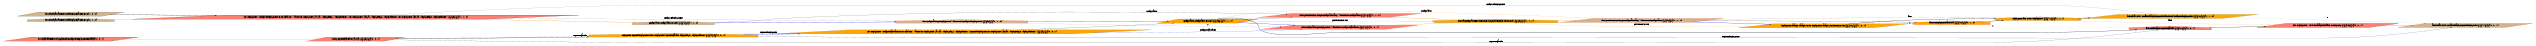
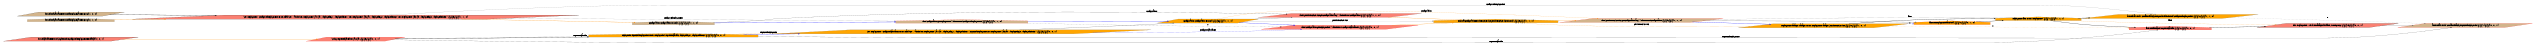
(1674, 32) -> (2092, 25)
